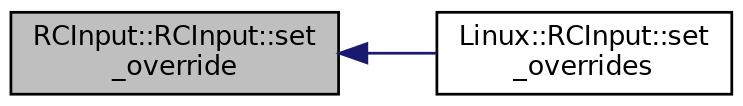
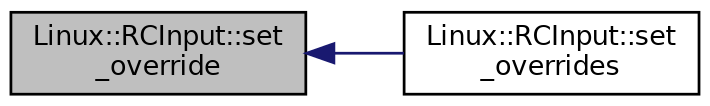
(175, 53) -> (158, 53)
